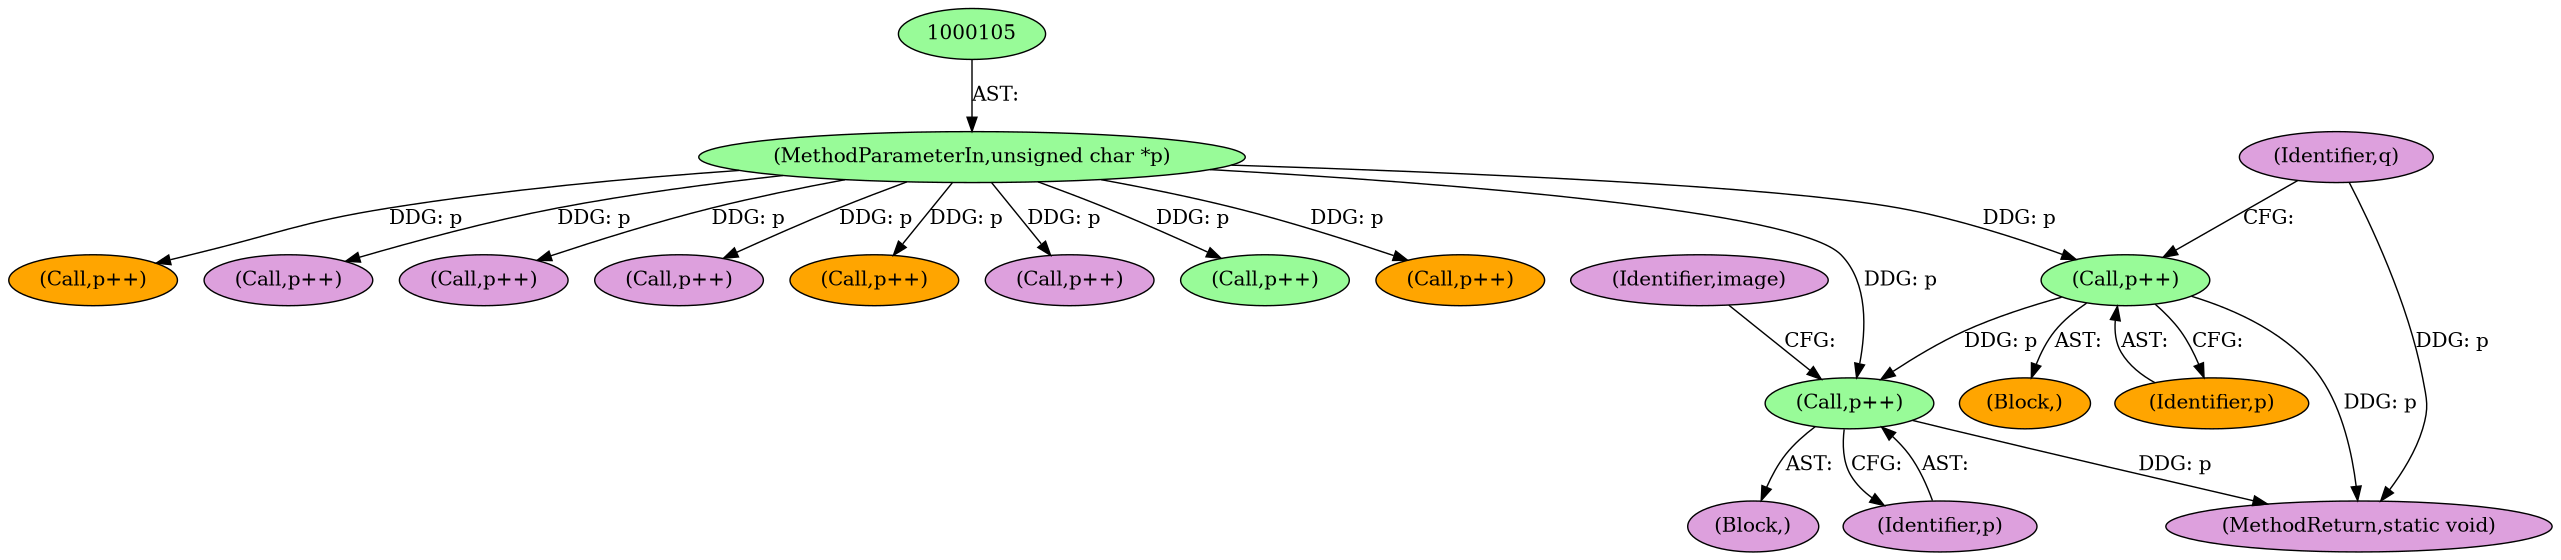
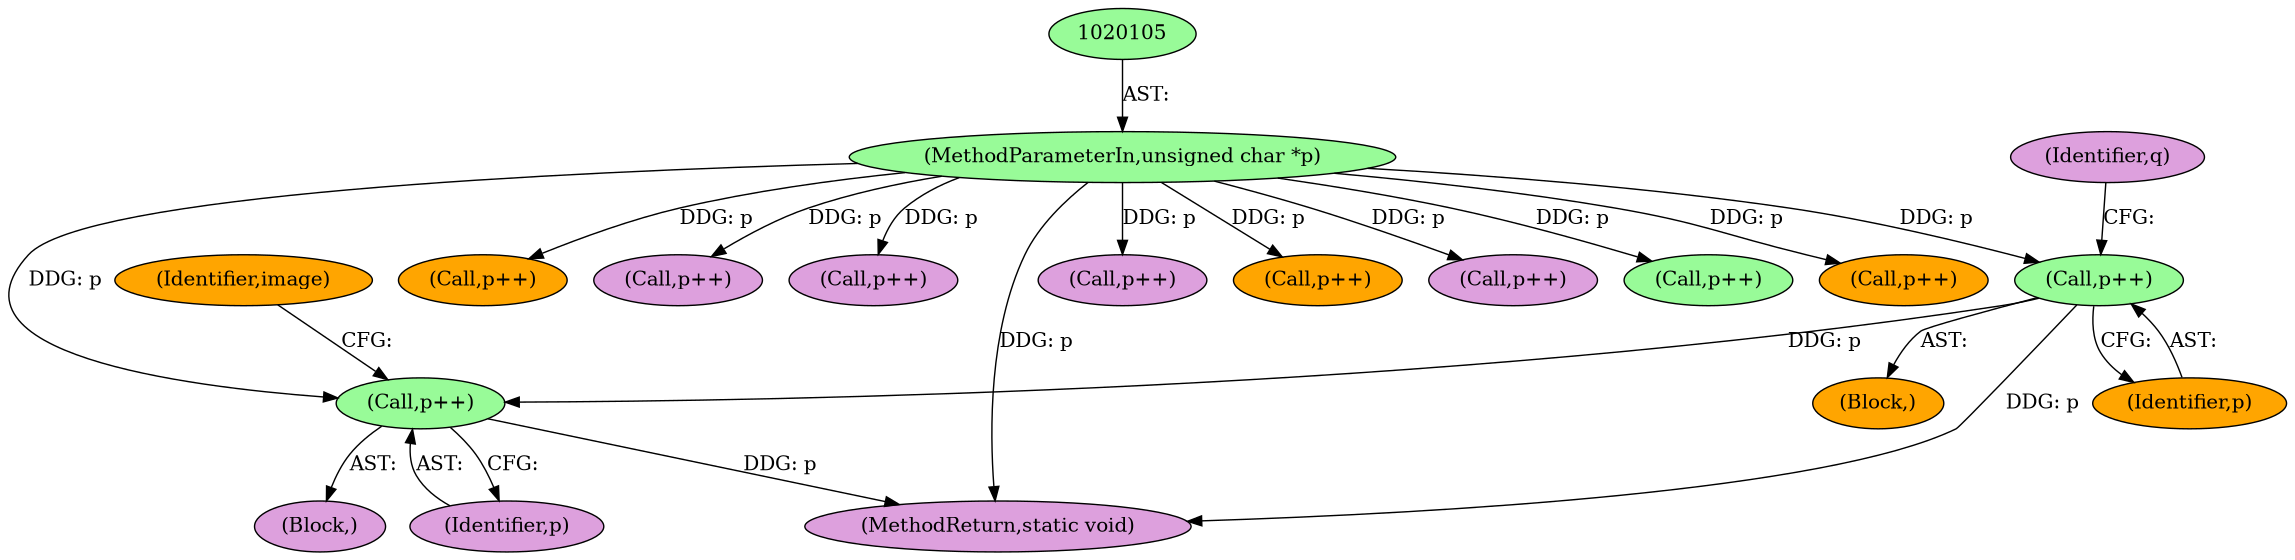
(972, 34) -> (1123, 34)
(1699, 280) -> (244, 280)
(2412, 335) -> (1003, 321)
